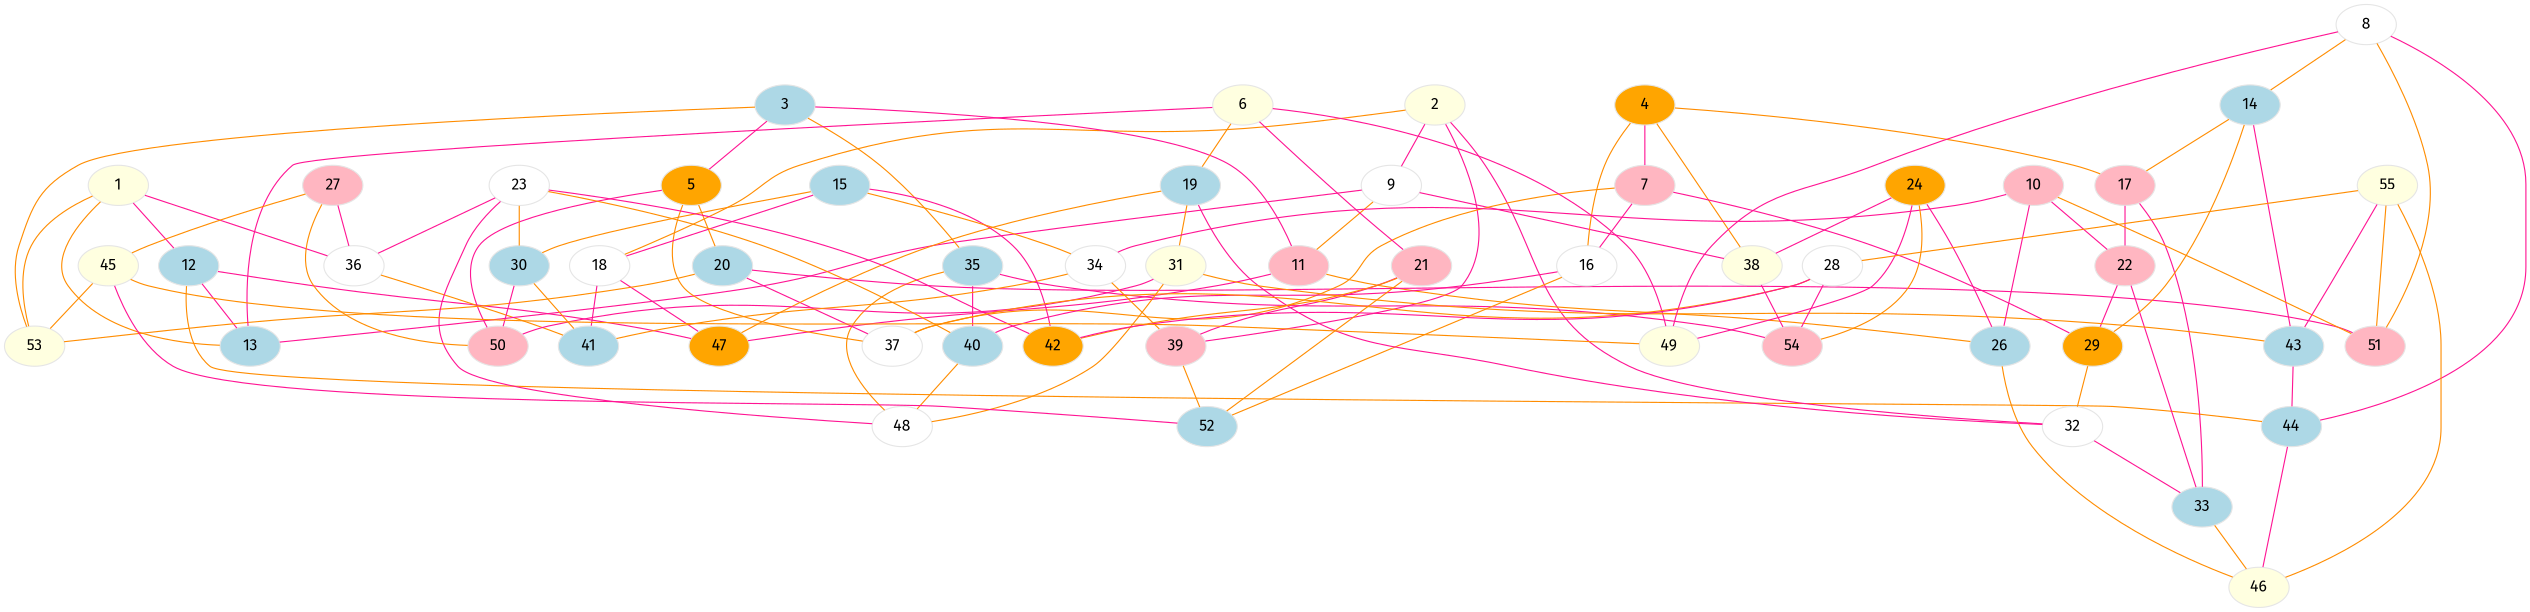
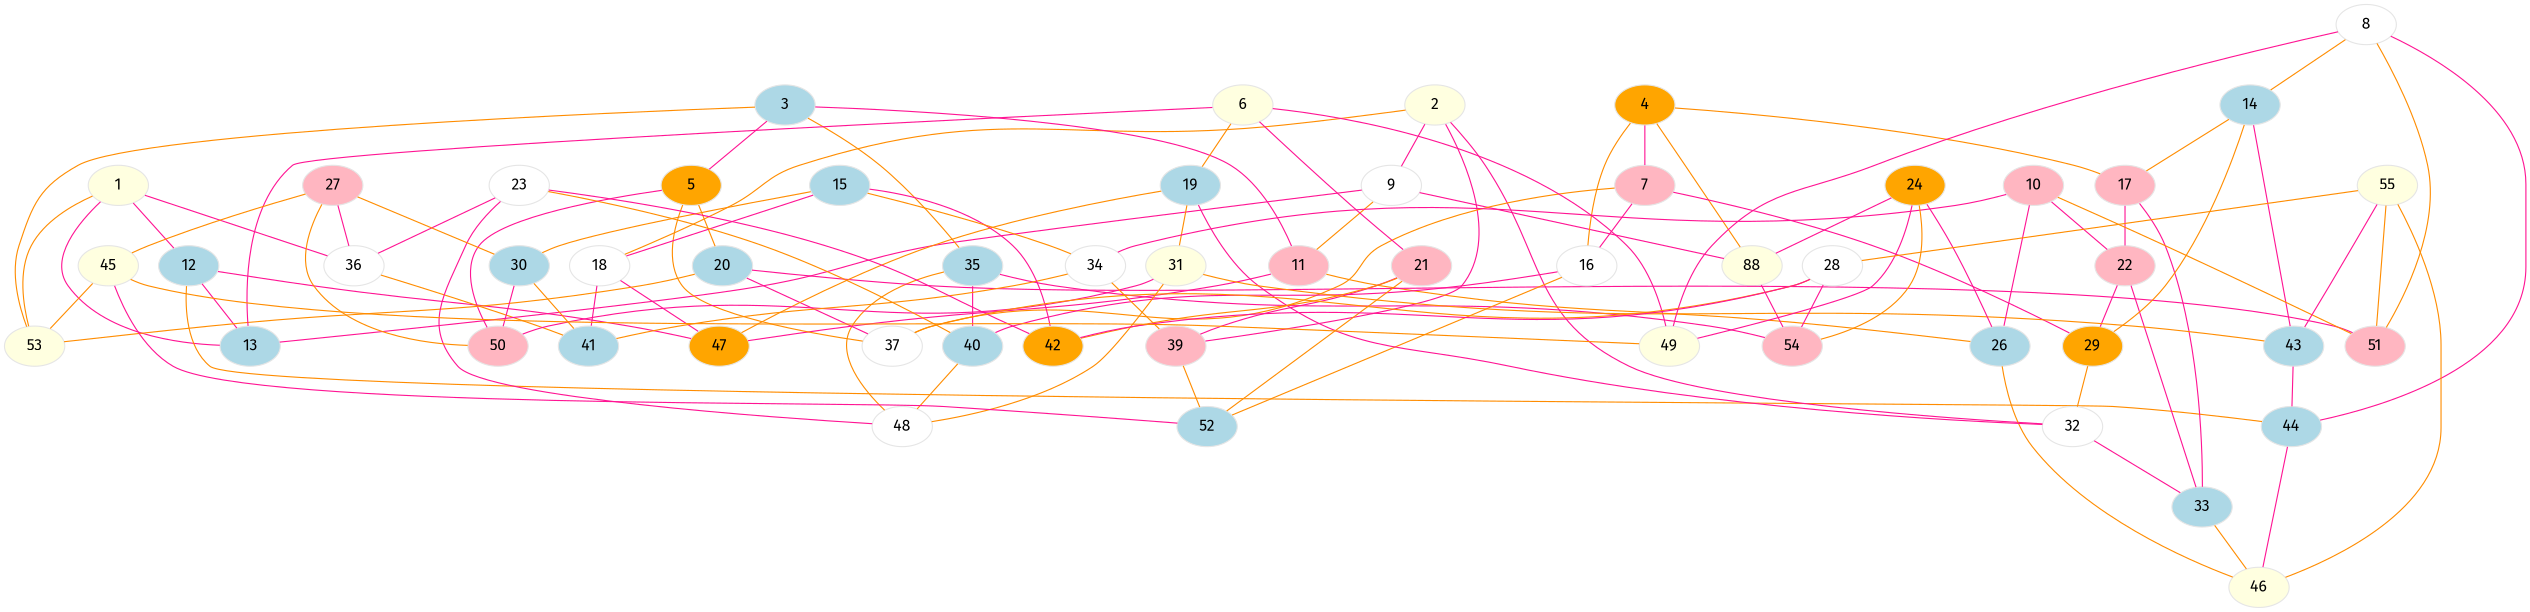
(519, 230) -> (423, 224)
(1752, 266) -> (1752, 266)
(93, 310) -> (93, 310)
